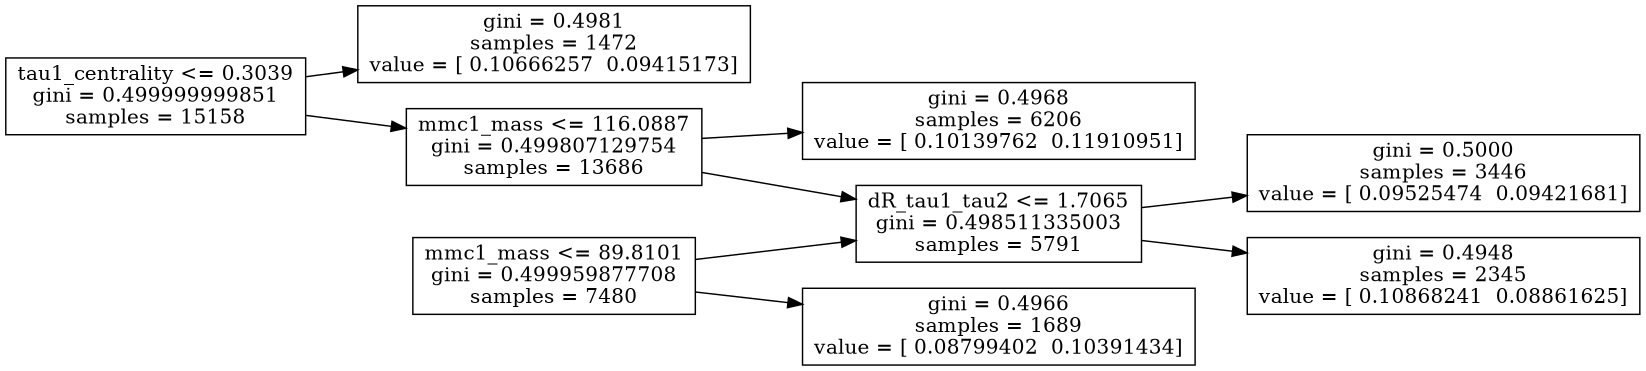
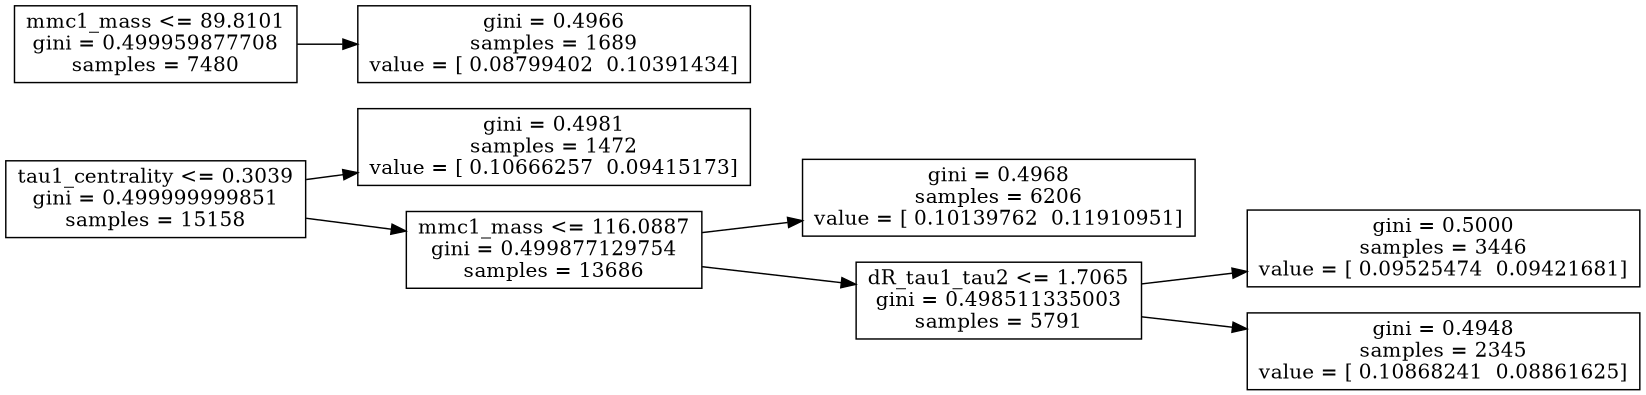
(554, 147) -> (554, 250)
(768, 251) -> none
